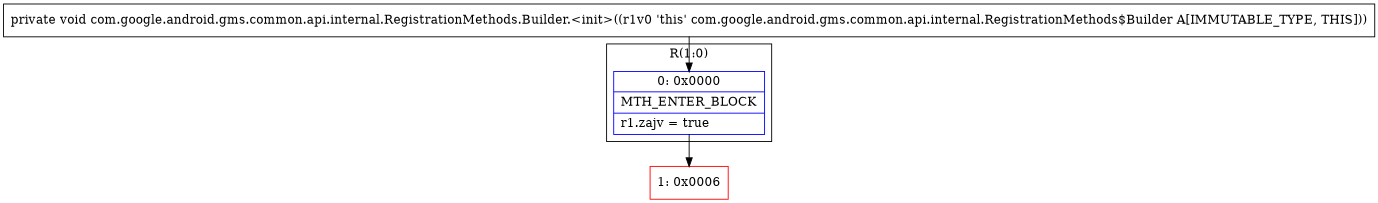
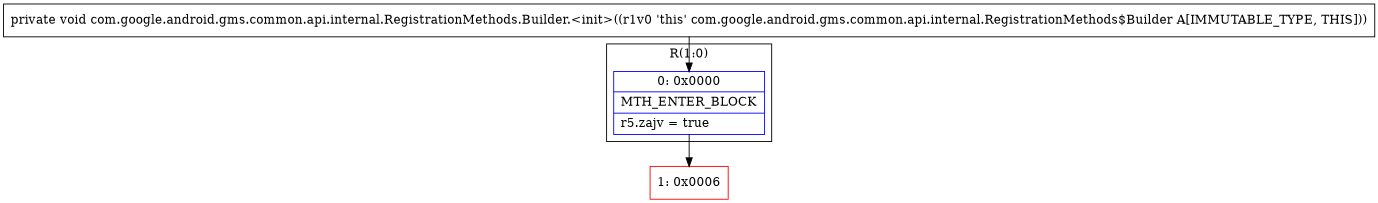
(665, 123) -> (665, 123)
